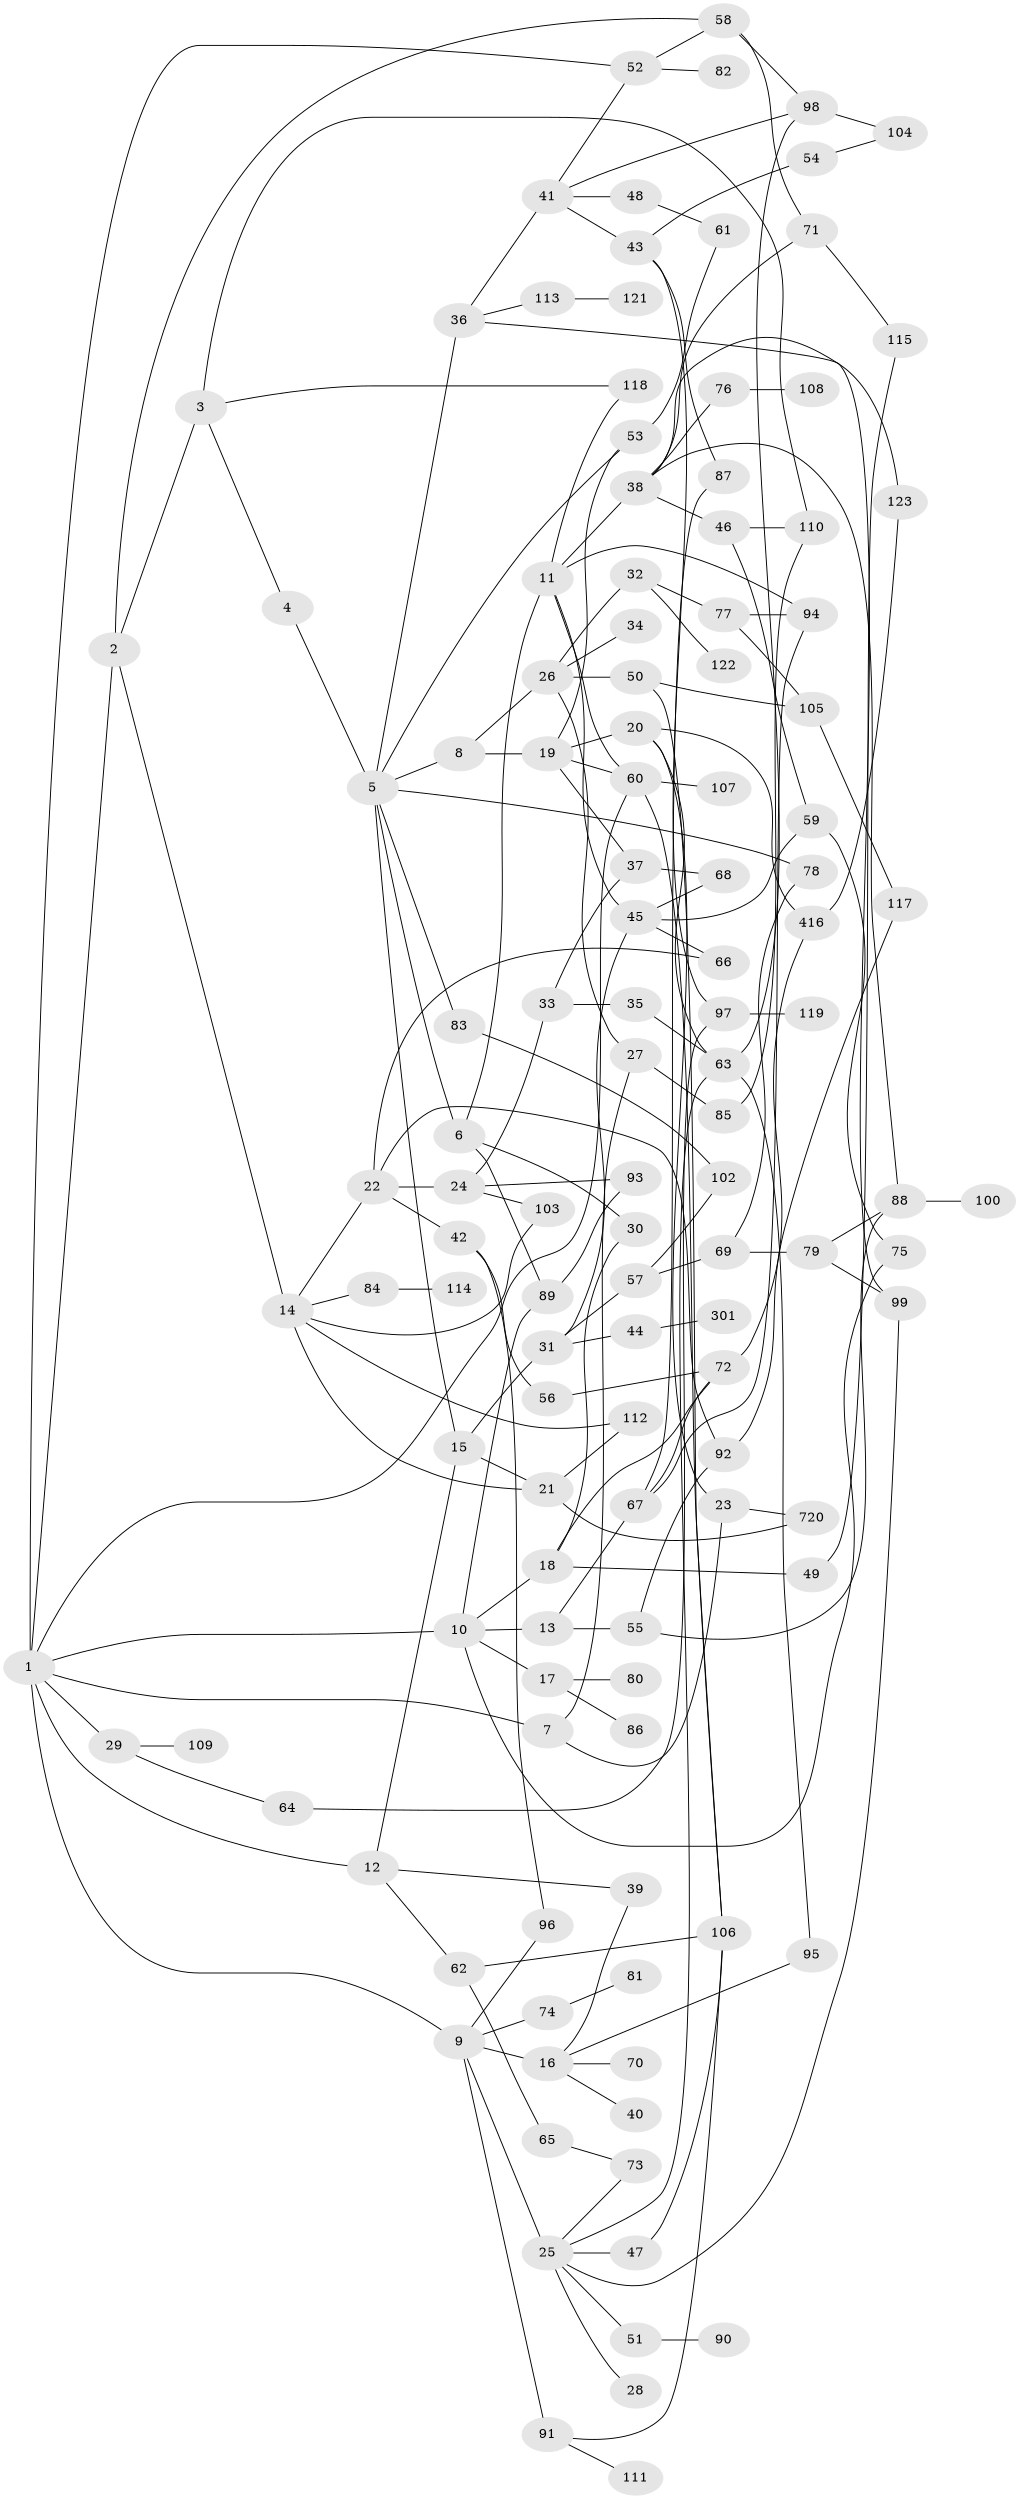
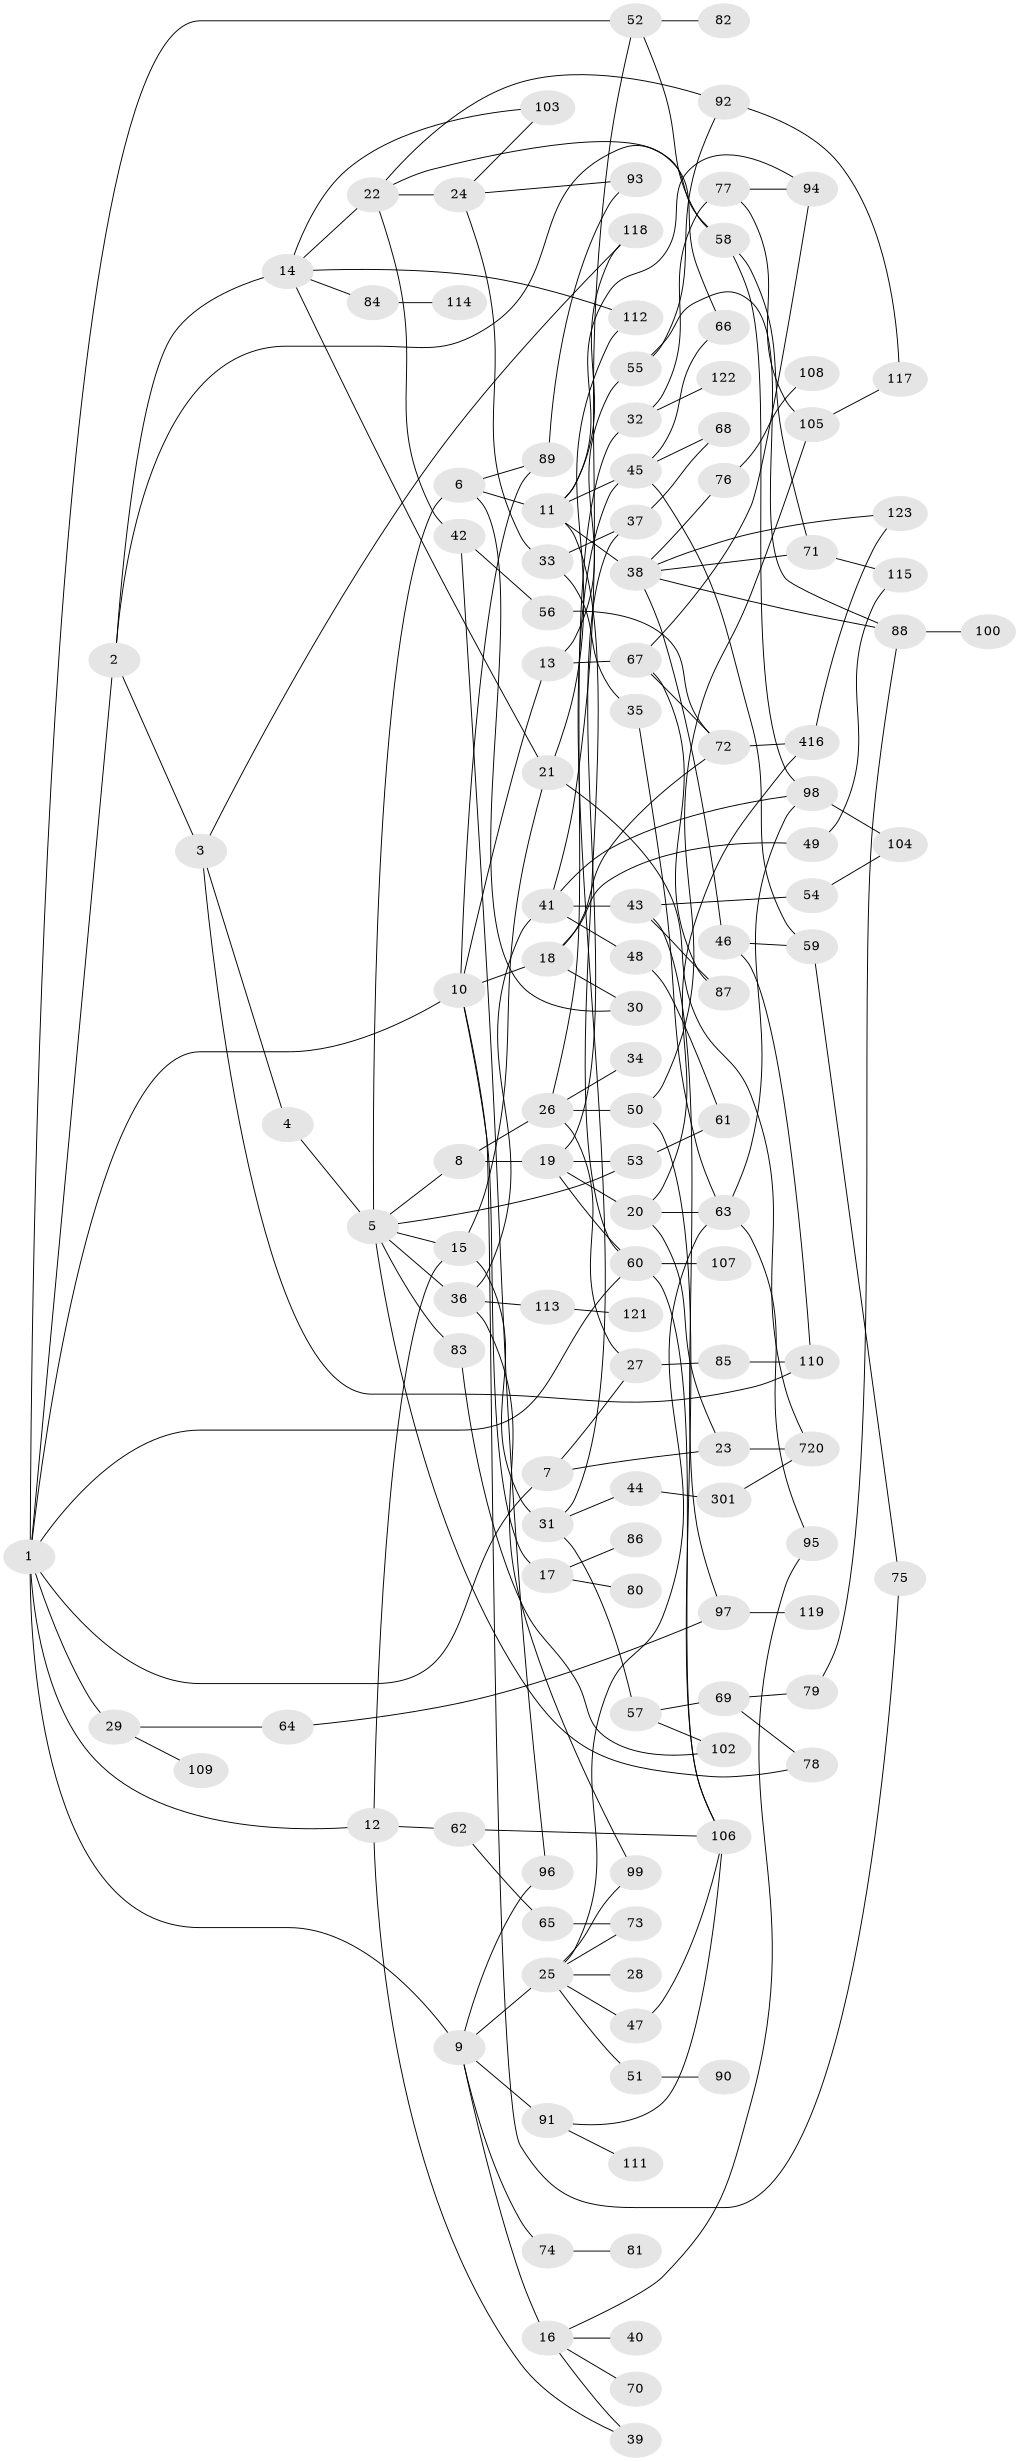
(856, 1278) -> none
none -> (768, 1474)
